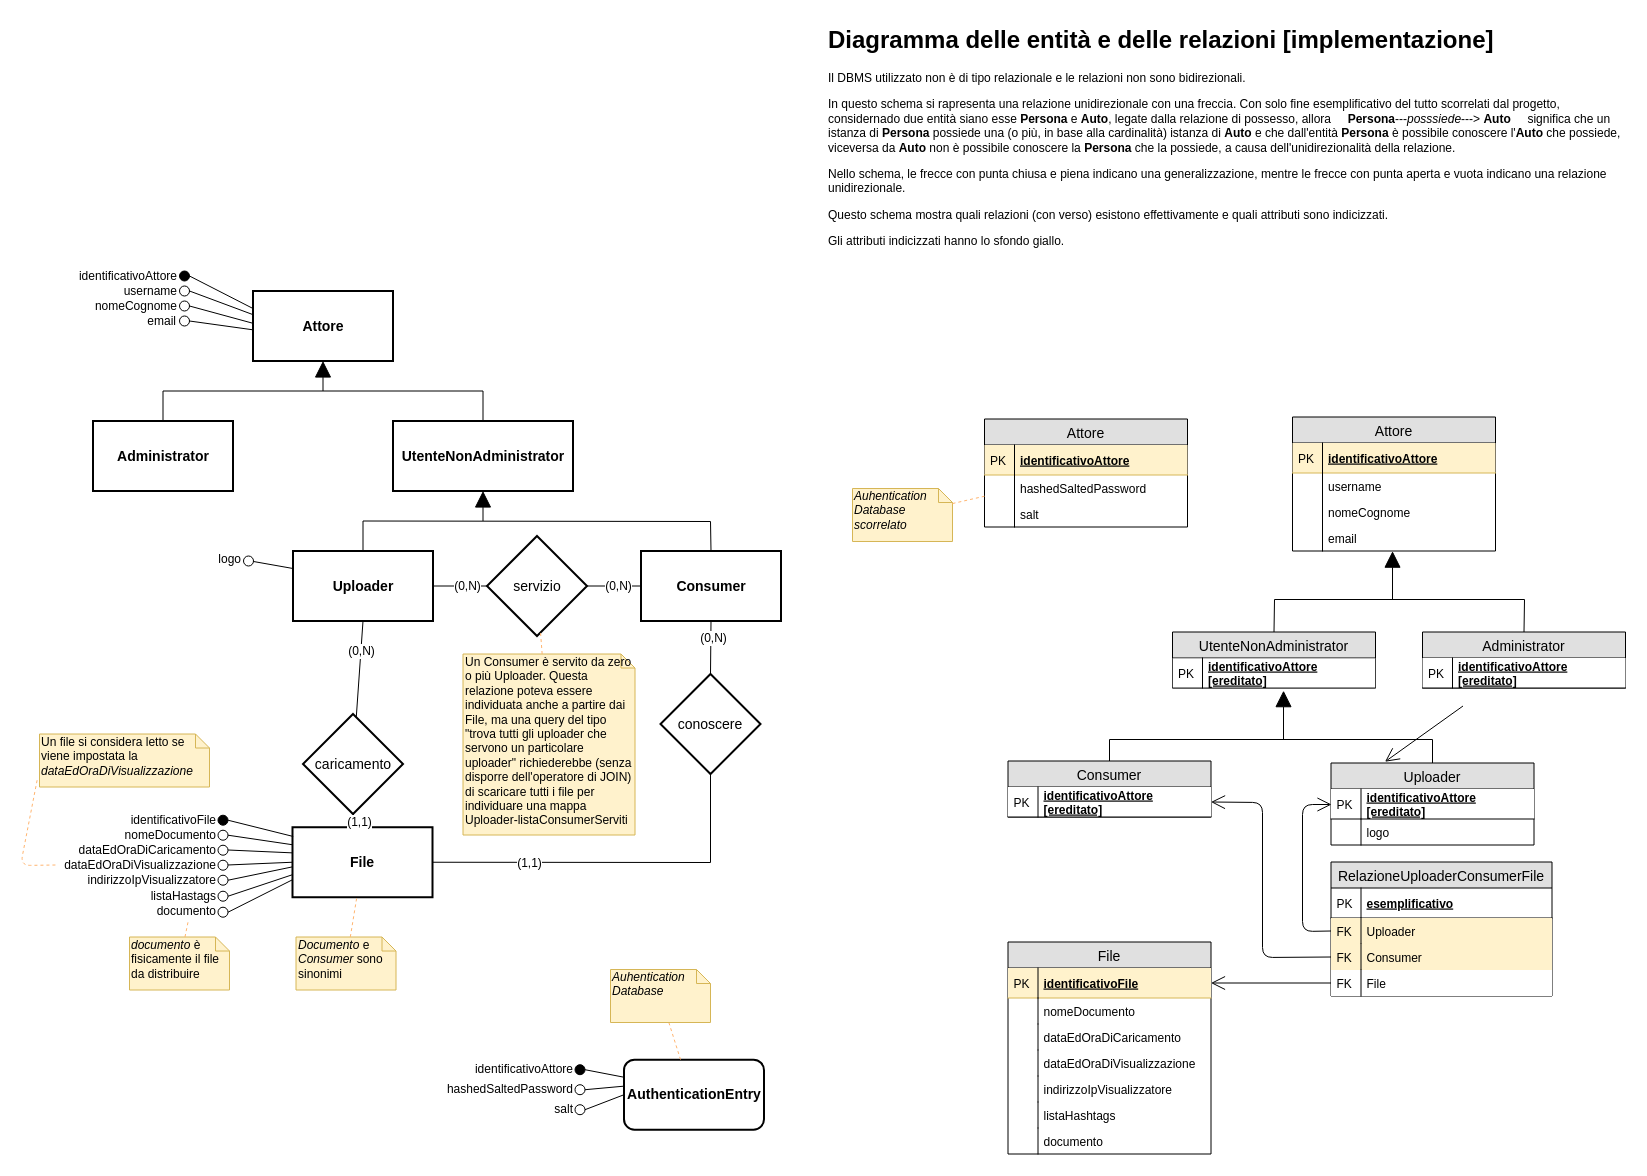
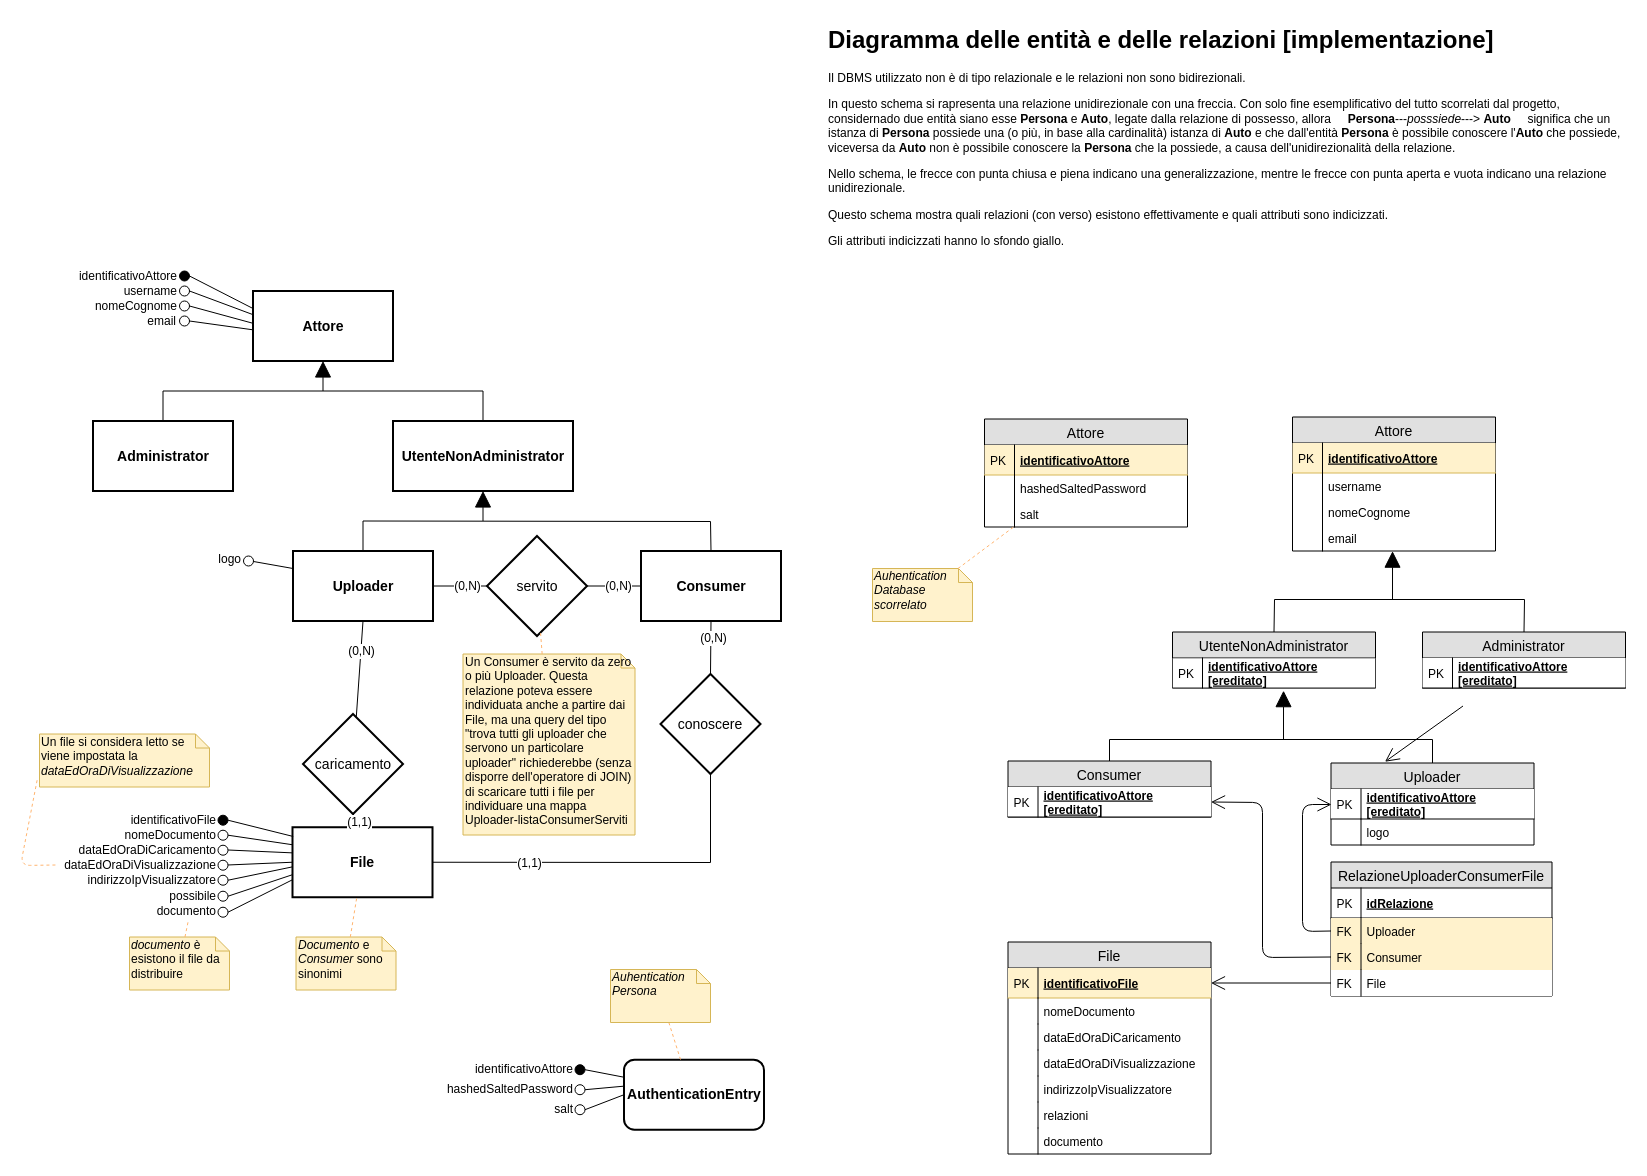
(903, 515) -> (923, 595)
(538, 587) -> (538, 587)
(179, 897) -> (191, 897)
(1411, 904) -> (1399, 904)
(181, 960) -> (181, 960)
(653, 985) -> (653, 985)
(1084, 1116) -> (1069, 1116)
